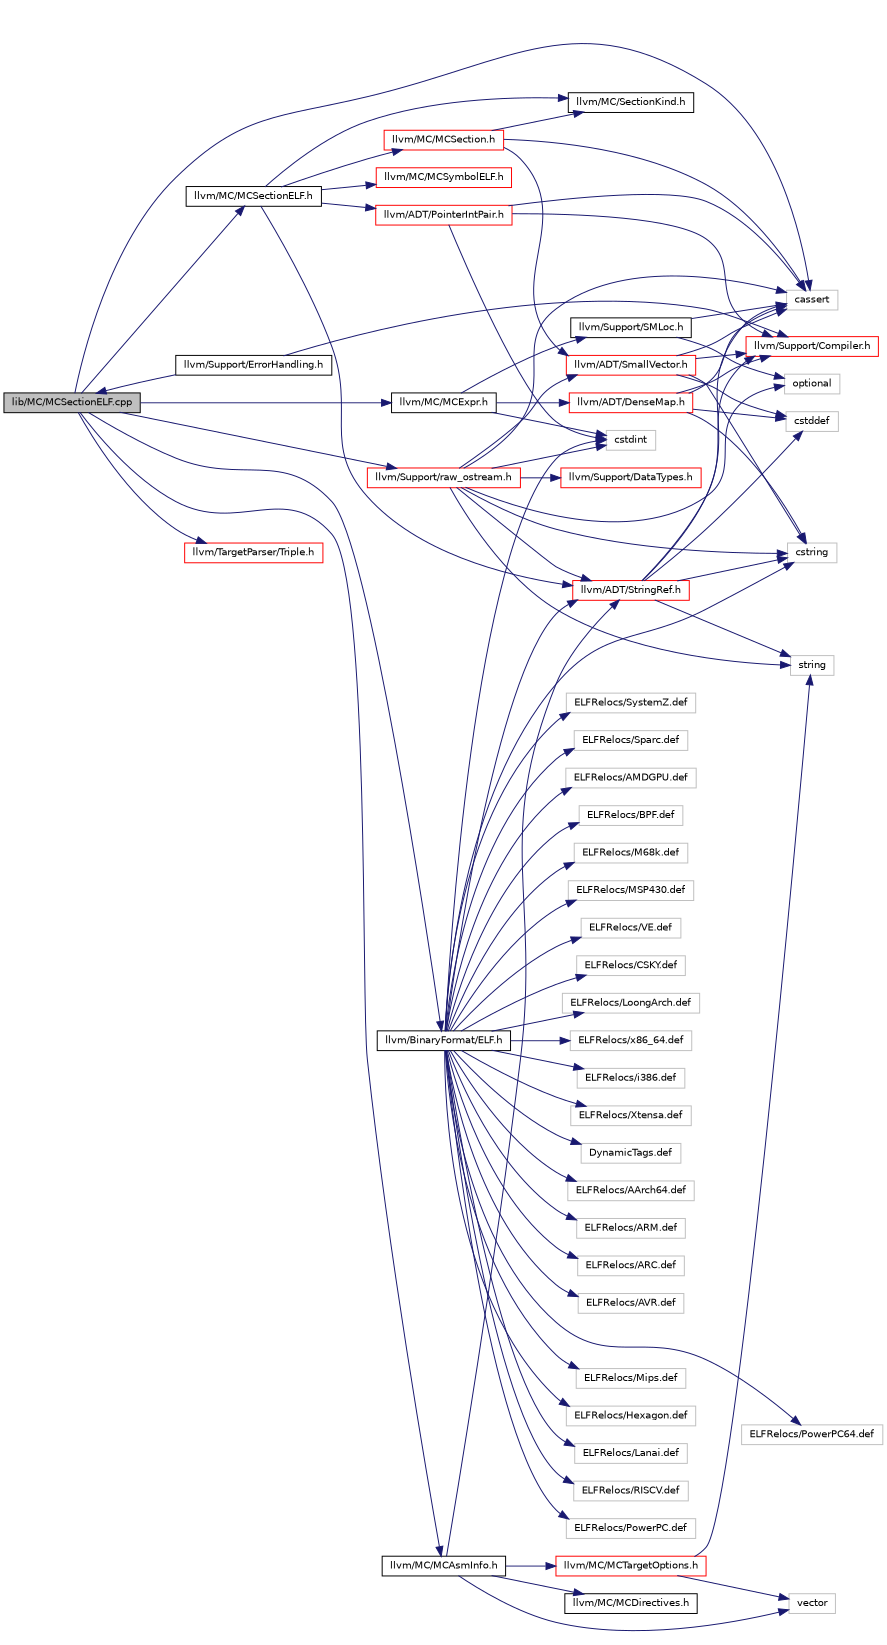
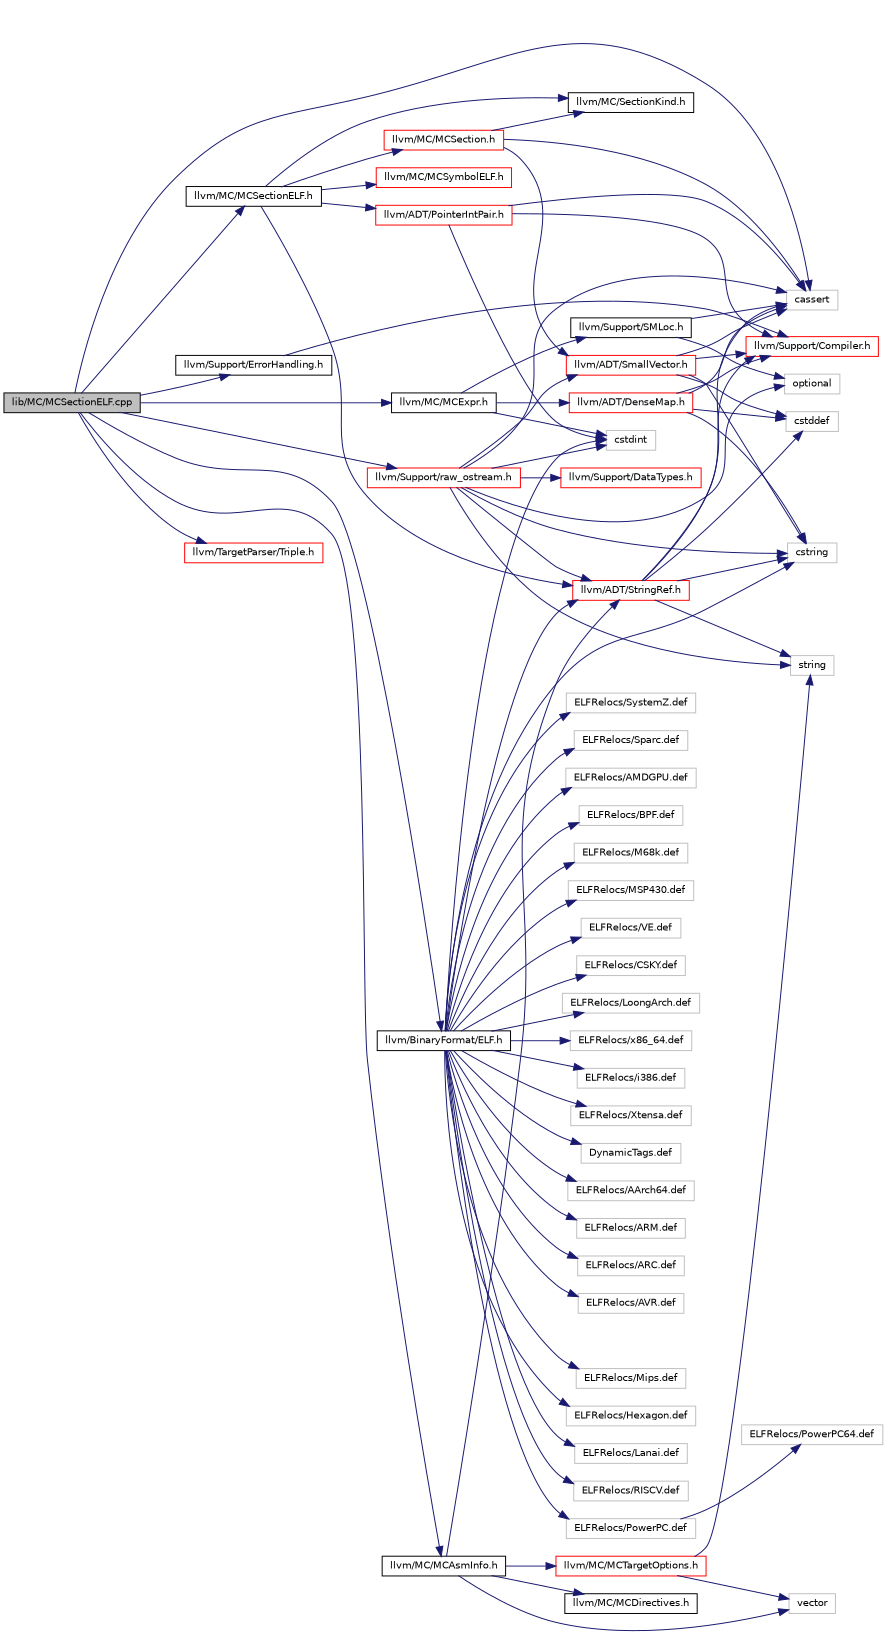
(141, 382) -> (180, 387)
(544, 1309) -> (740, 1491)
